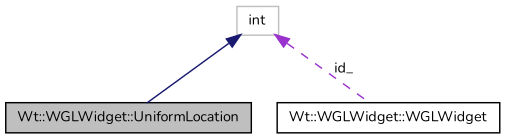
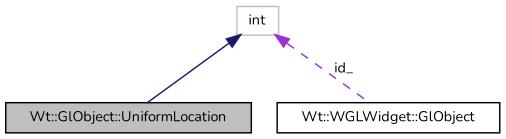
(129, 118) -> (129, 118)
(388, 118) -> (388, 118)
